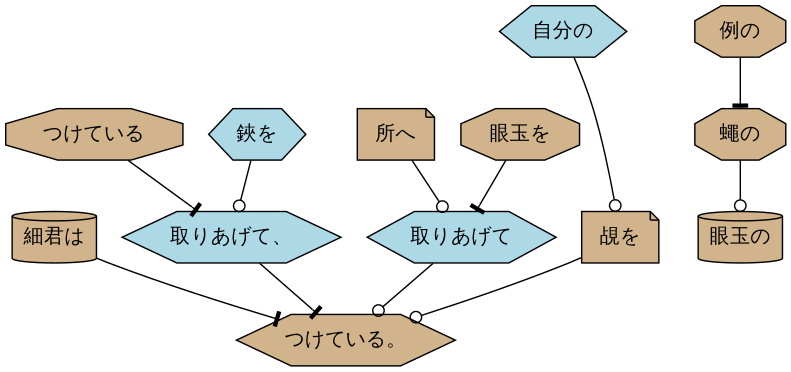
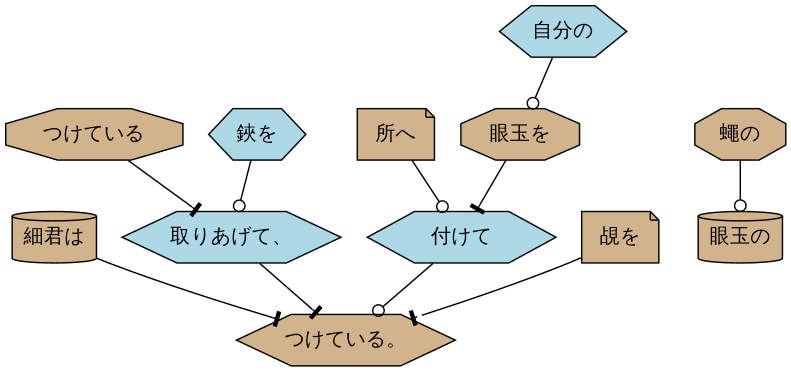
(740, 31) -> none
(598, 127) -> (544, 78)
(462, 237) -> (462, 237)
(502, 288) -> (502, 288)
